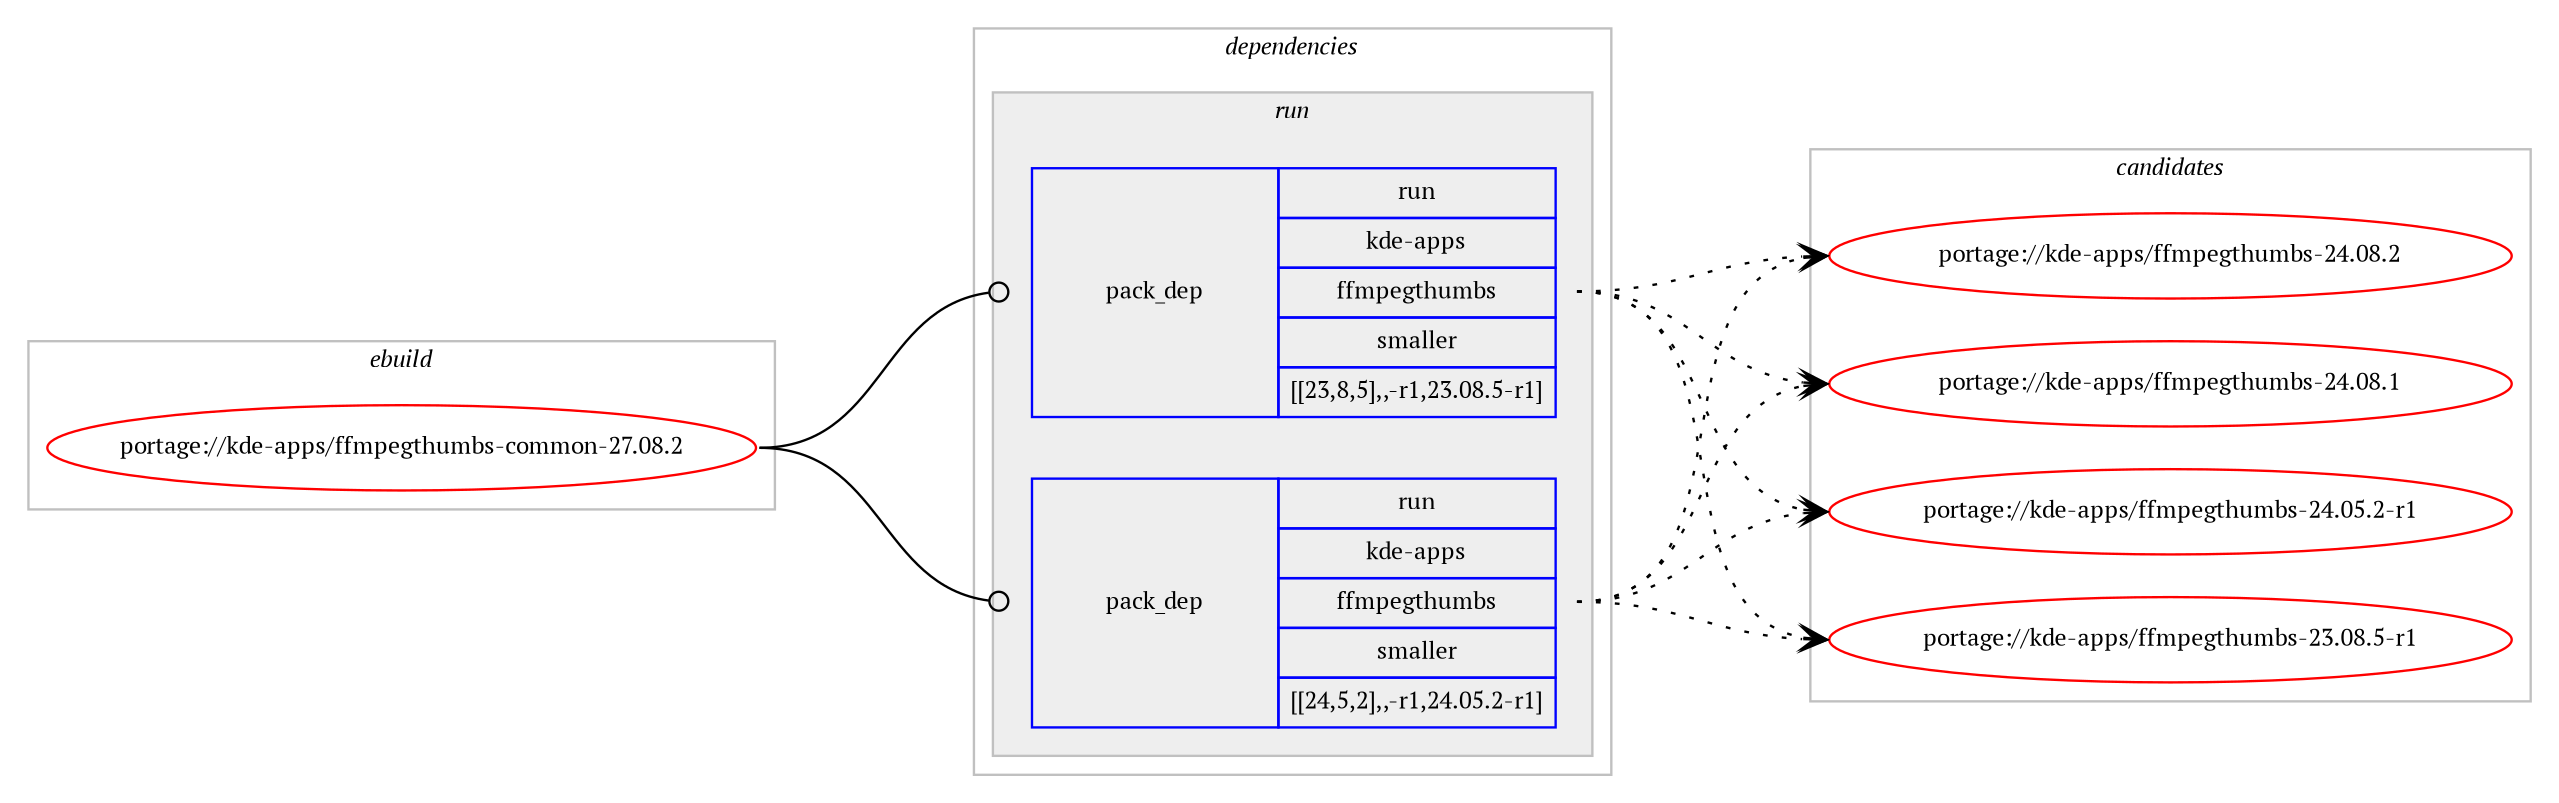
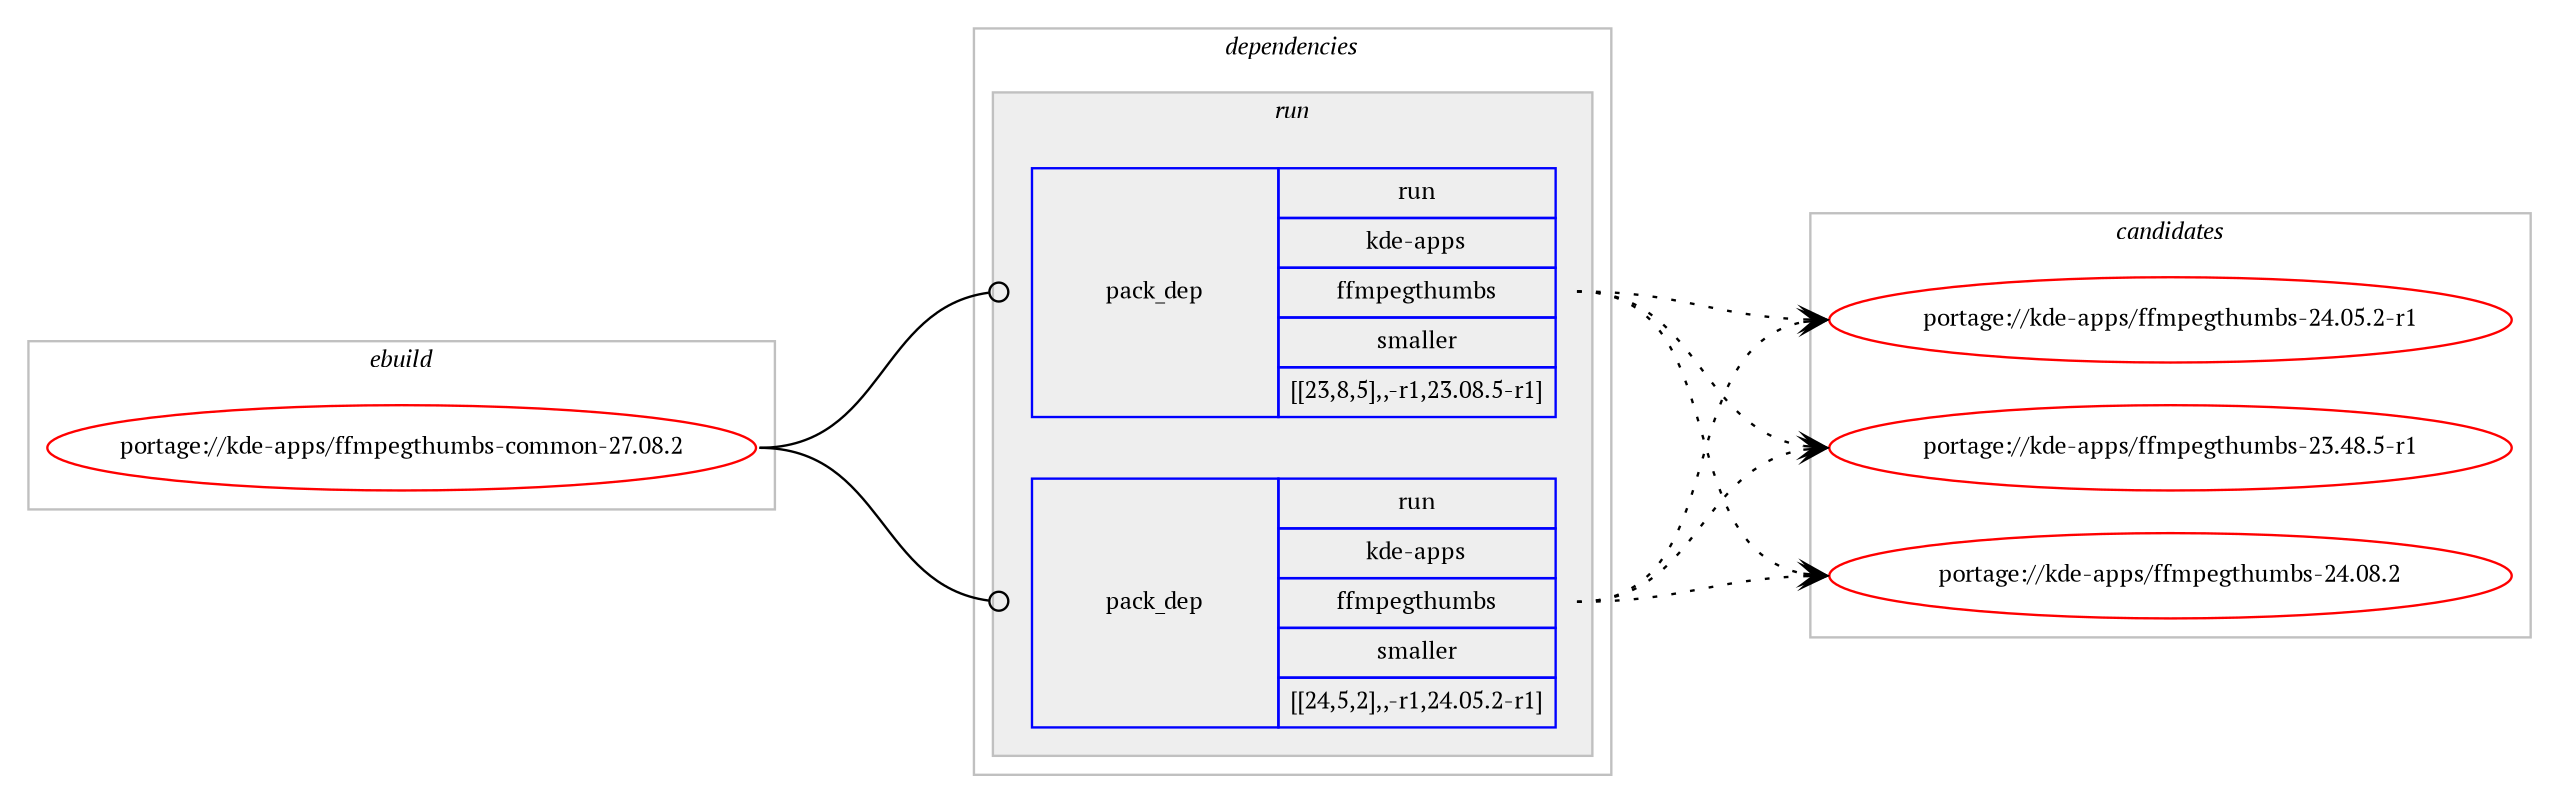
(2171, 384) -> none
(2171, 640) -> (2171, 448)
